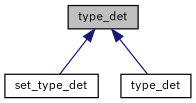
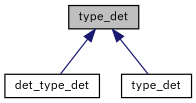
(52, 86) -> (52, 86)
